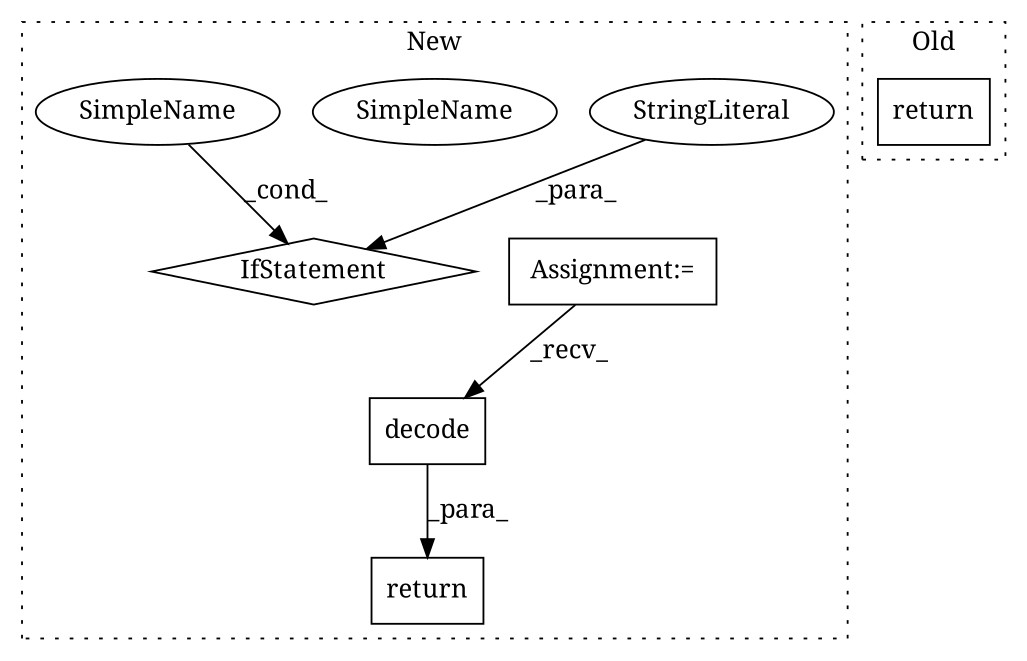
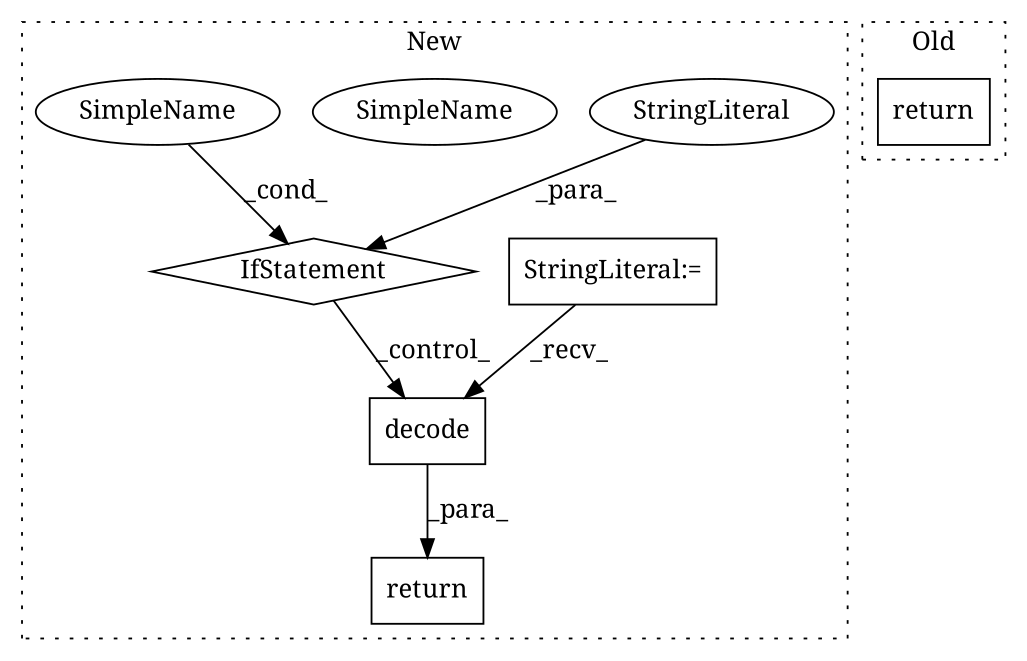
(613, 272) -> (613, 272)
none -> (364, 342)
